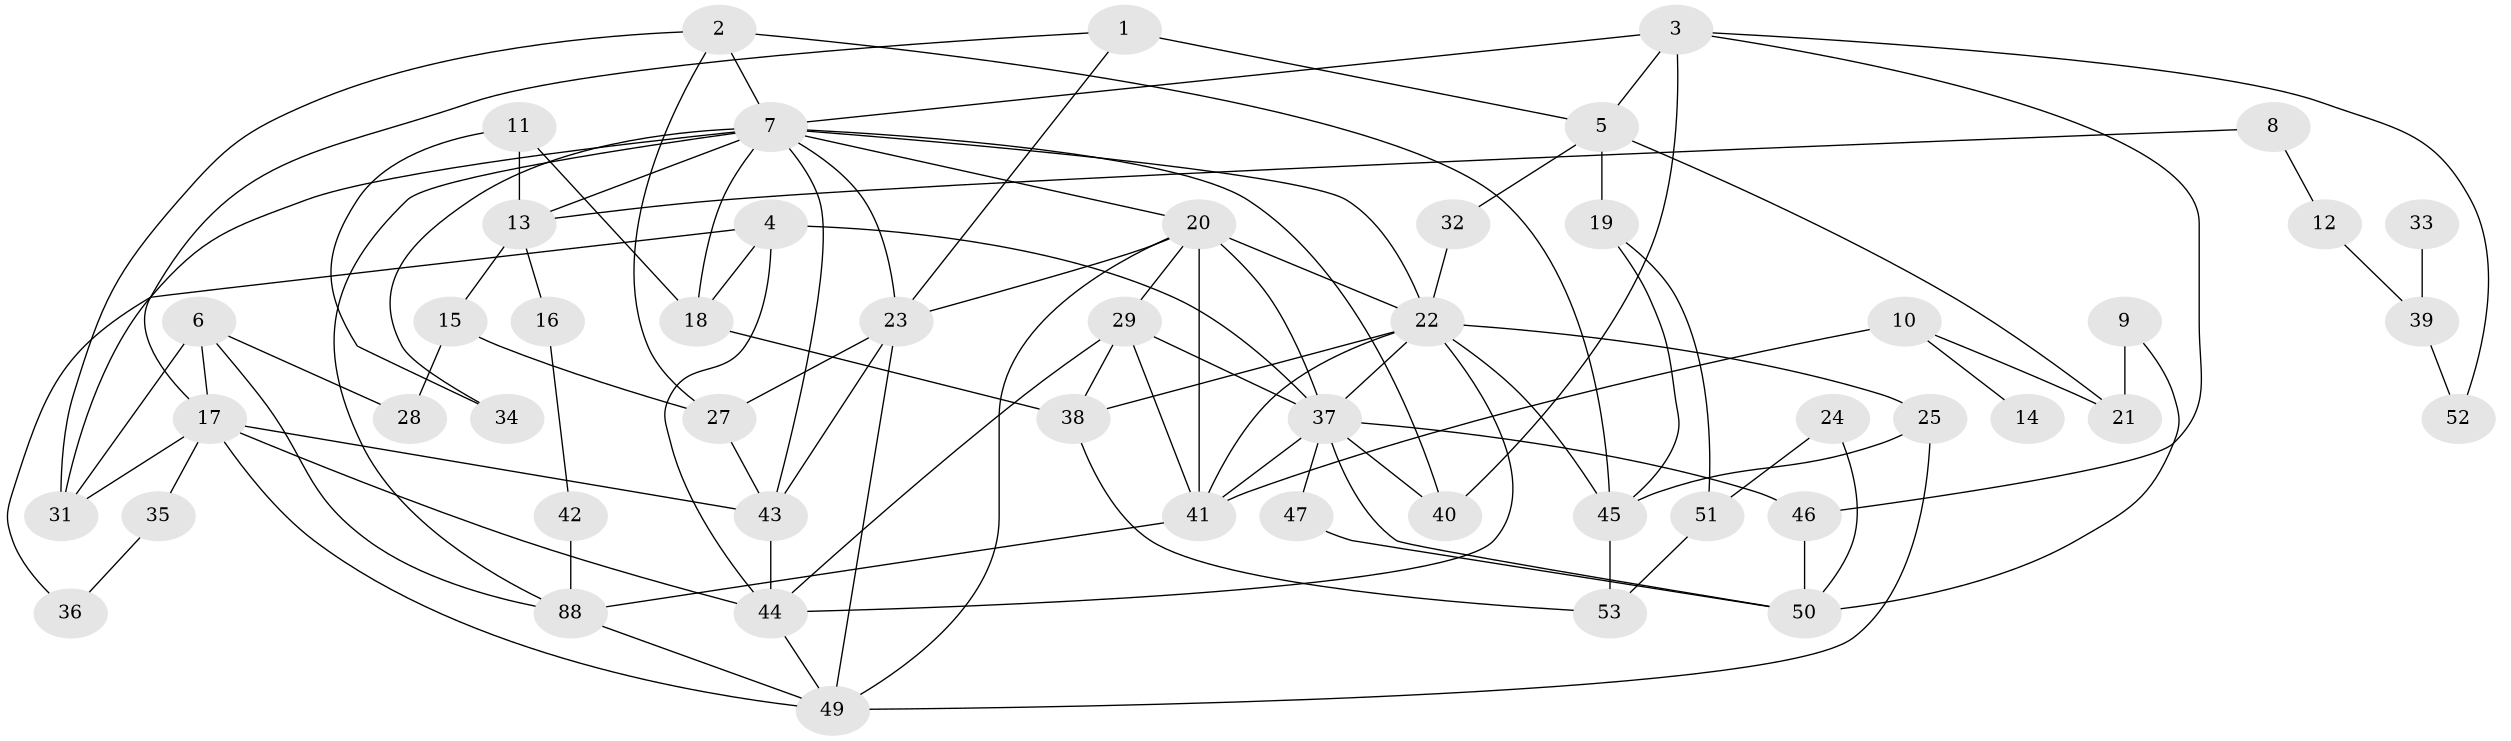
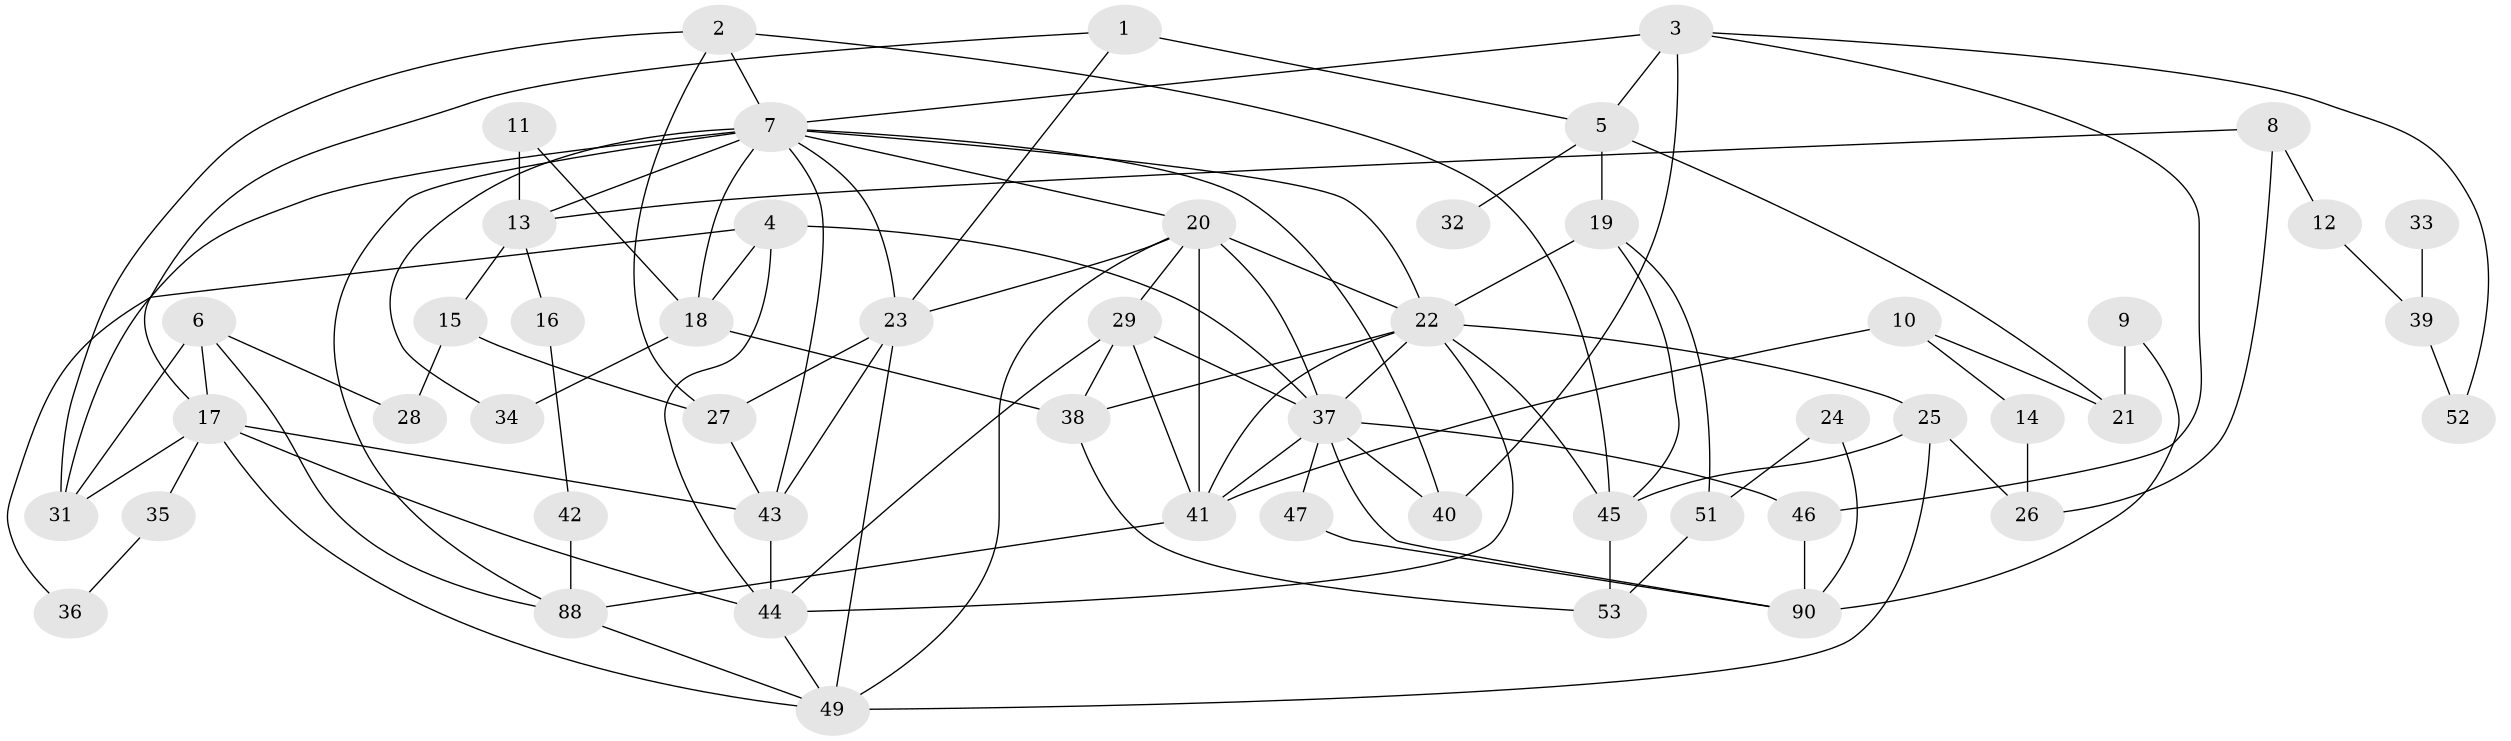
(332, 267) -> (602, 370)
(1440, 273) -> (1515, 273)
none -> (2028, 516)
(1805, 614) -> (1805, 614)
